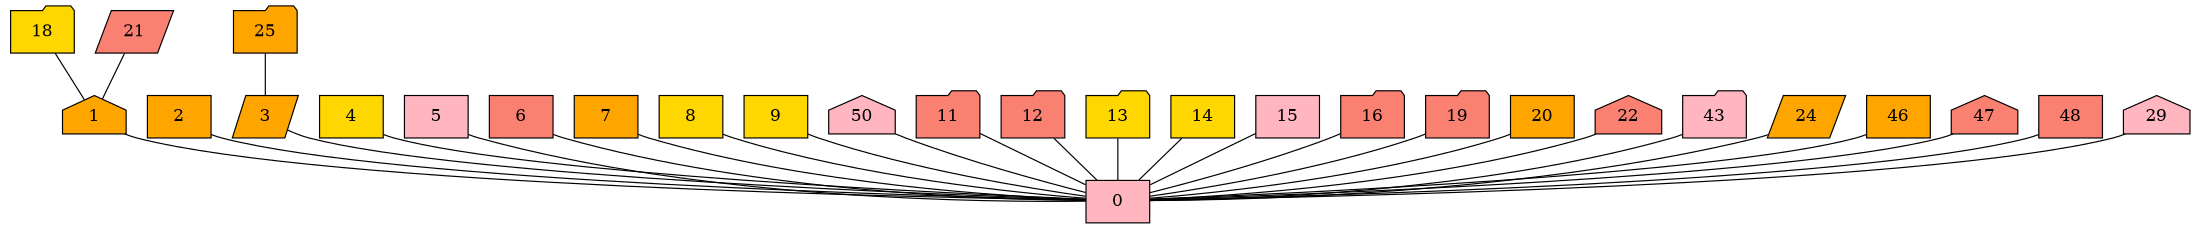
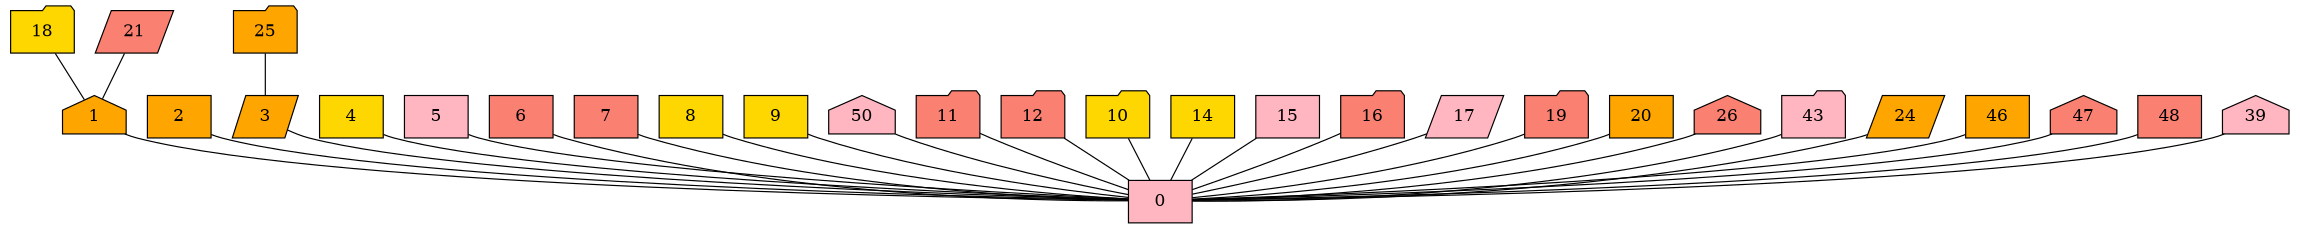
(606, 117) -> (606, 117)
(1118, 117) -> (1118, 117)
none -> (1465, 117)
(1628, 117) -> (1727, 117)
(2157, 117) -> (2256, 117)
